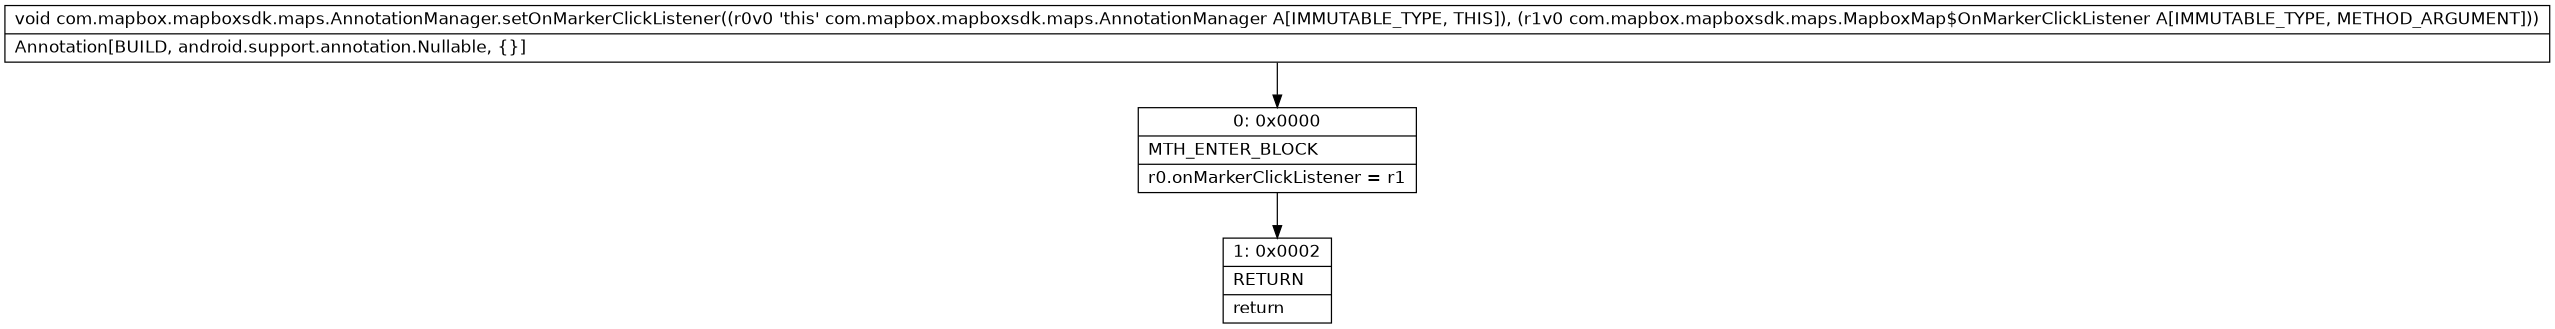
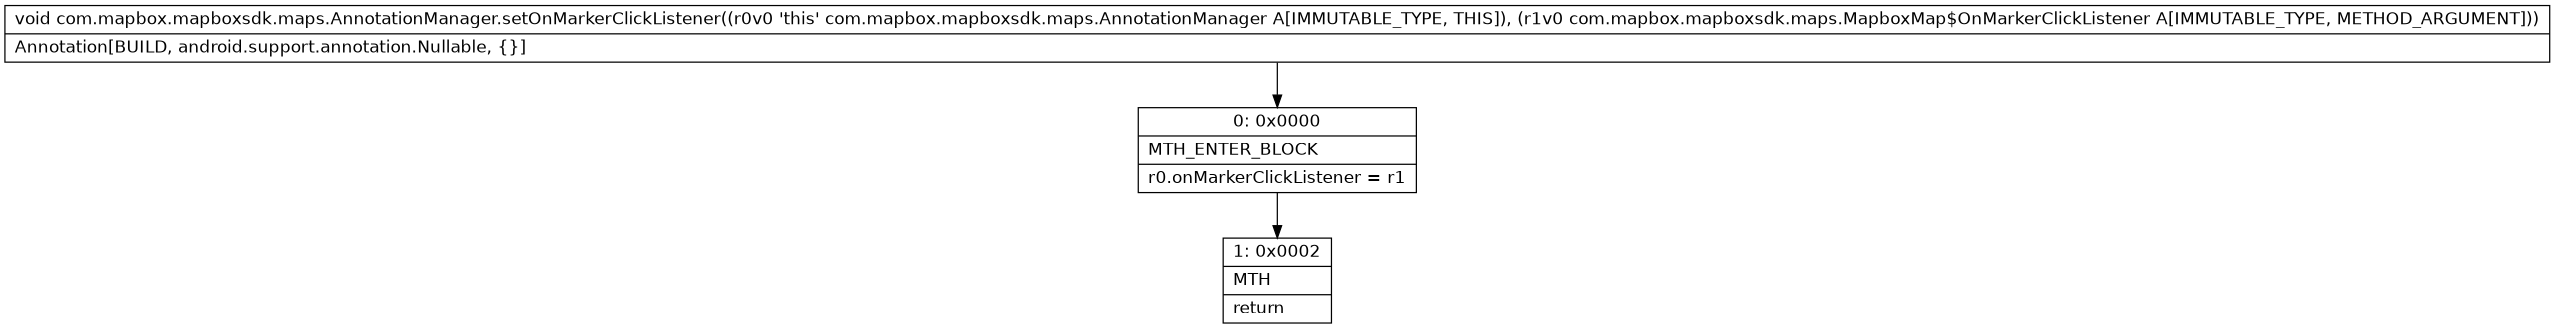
(1269, 280) -> (1252, 280)
